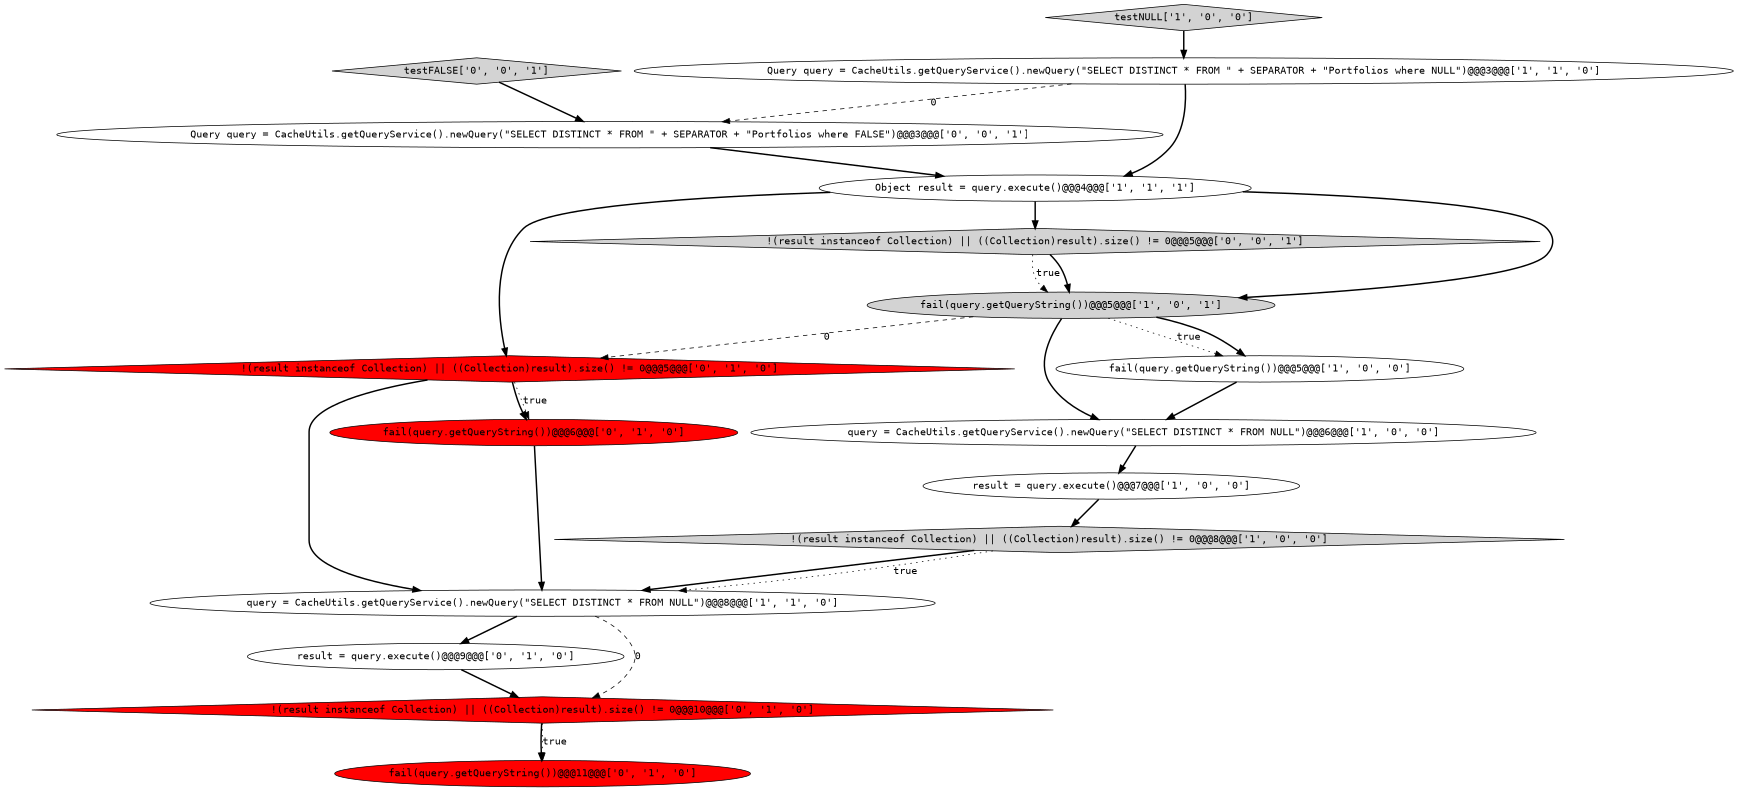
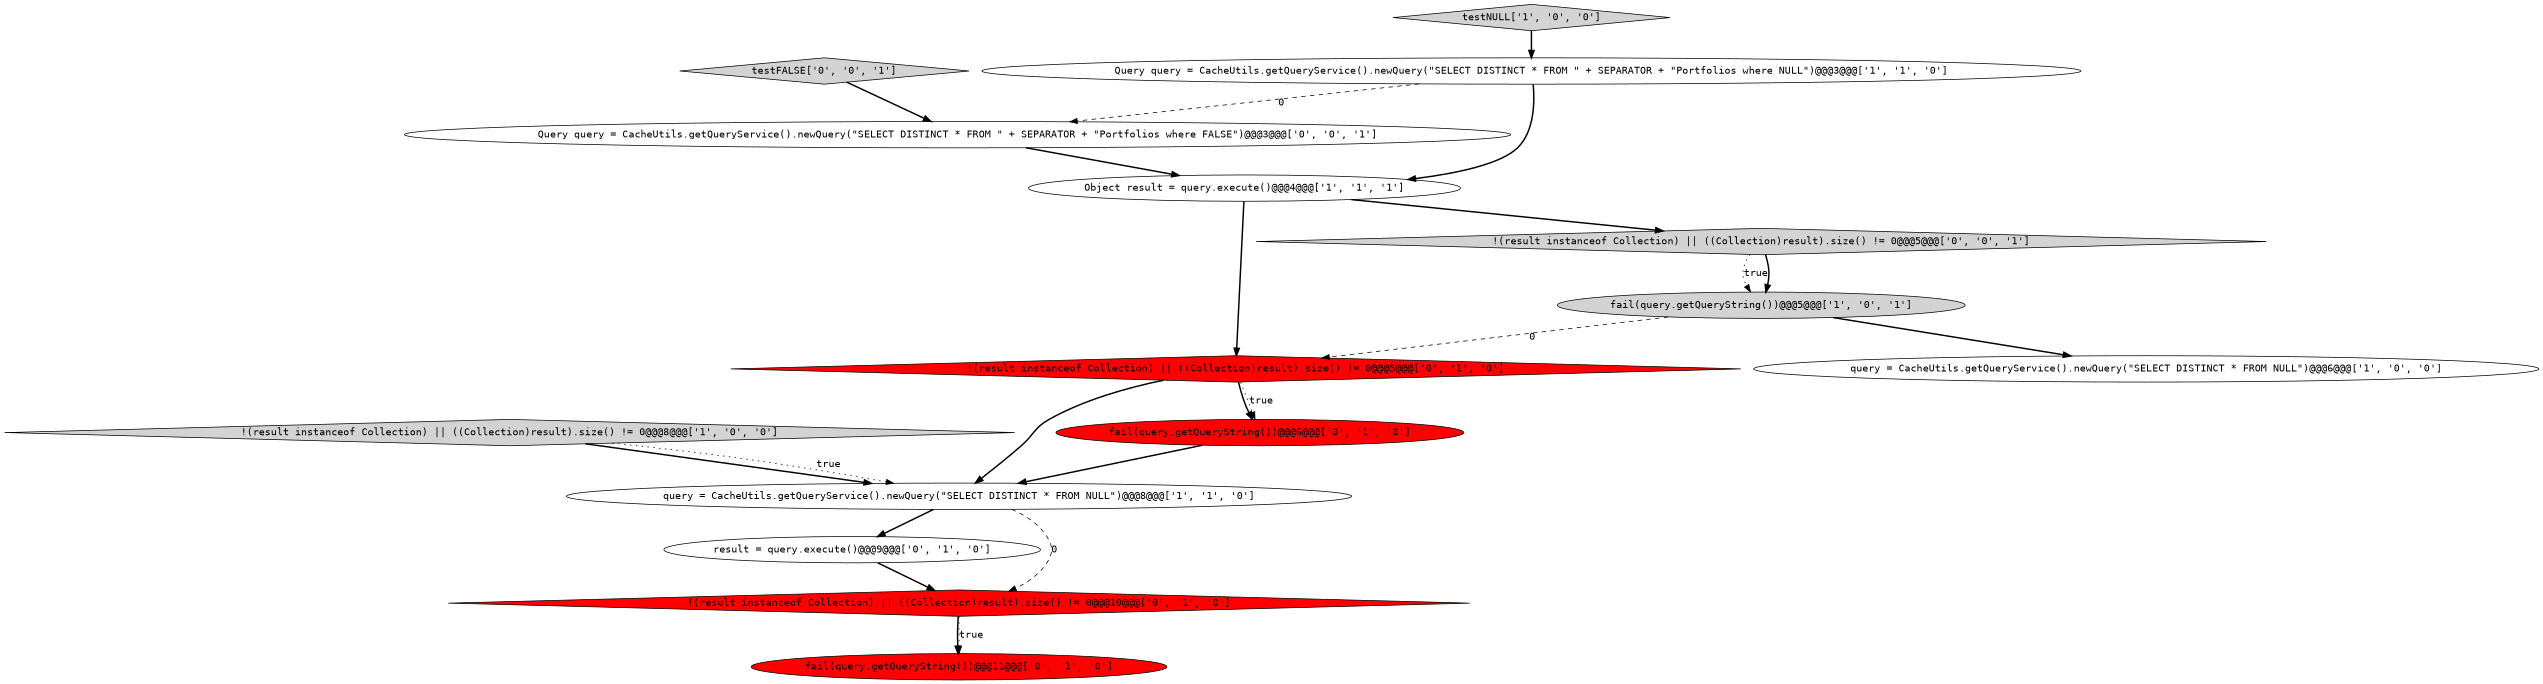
(1553, 240) -> none
(1260, 369) -> none
(1111, 486) -> none
